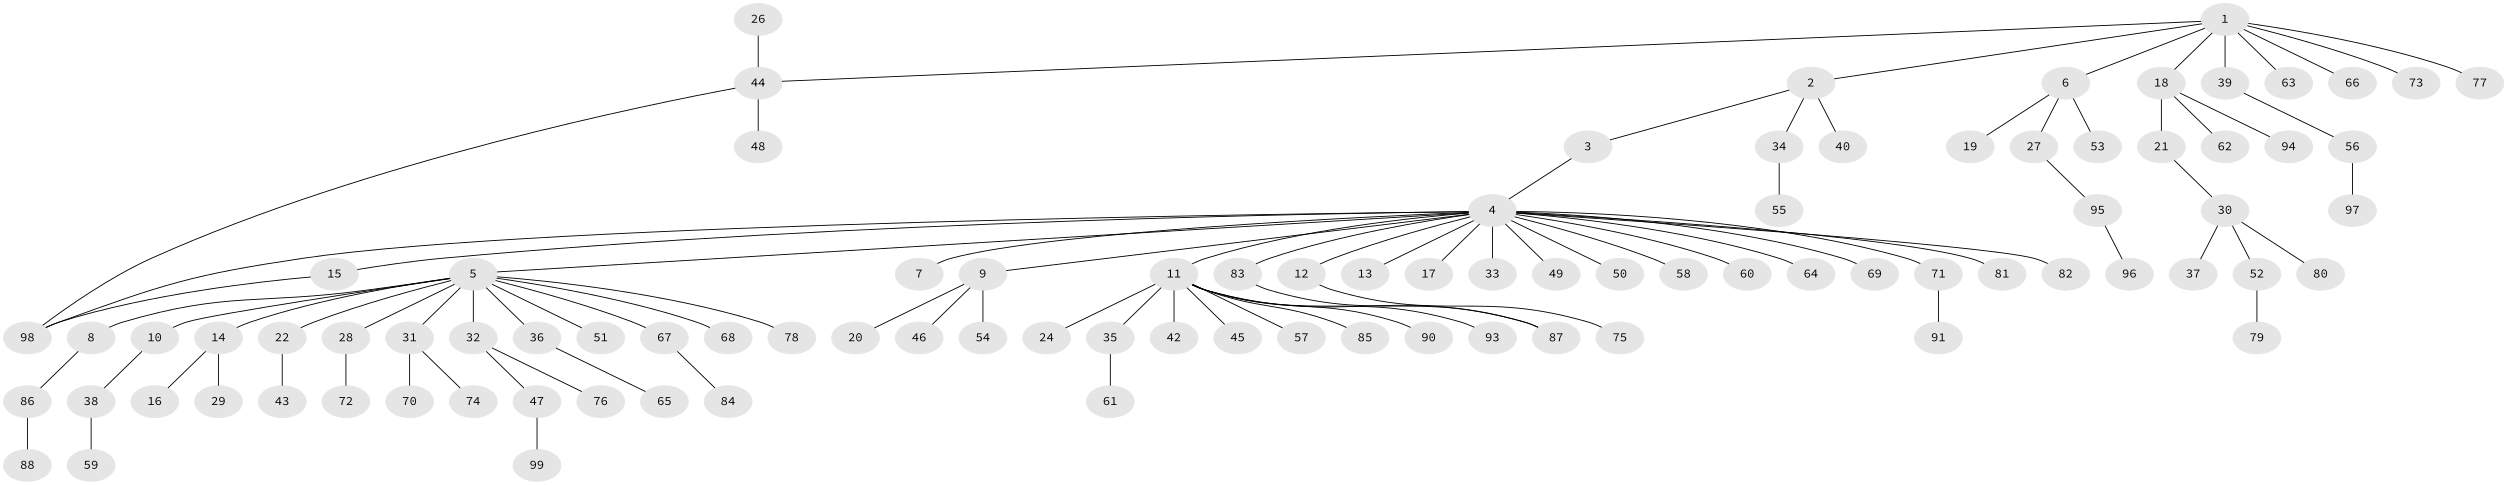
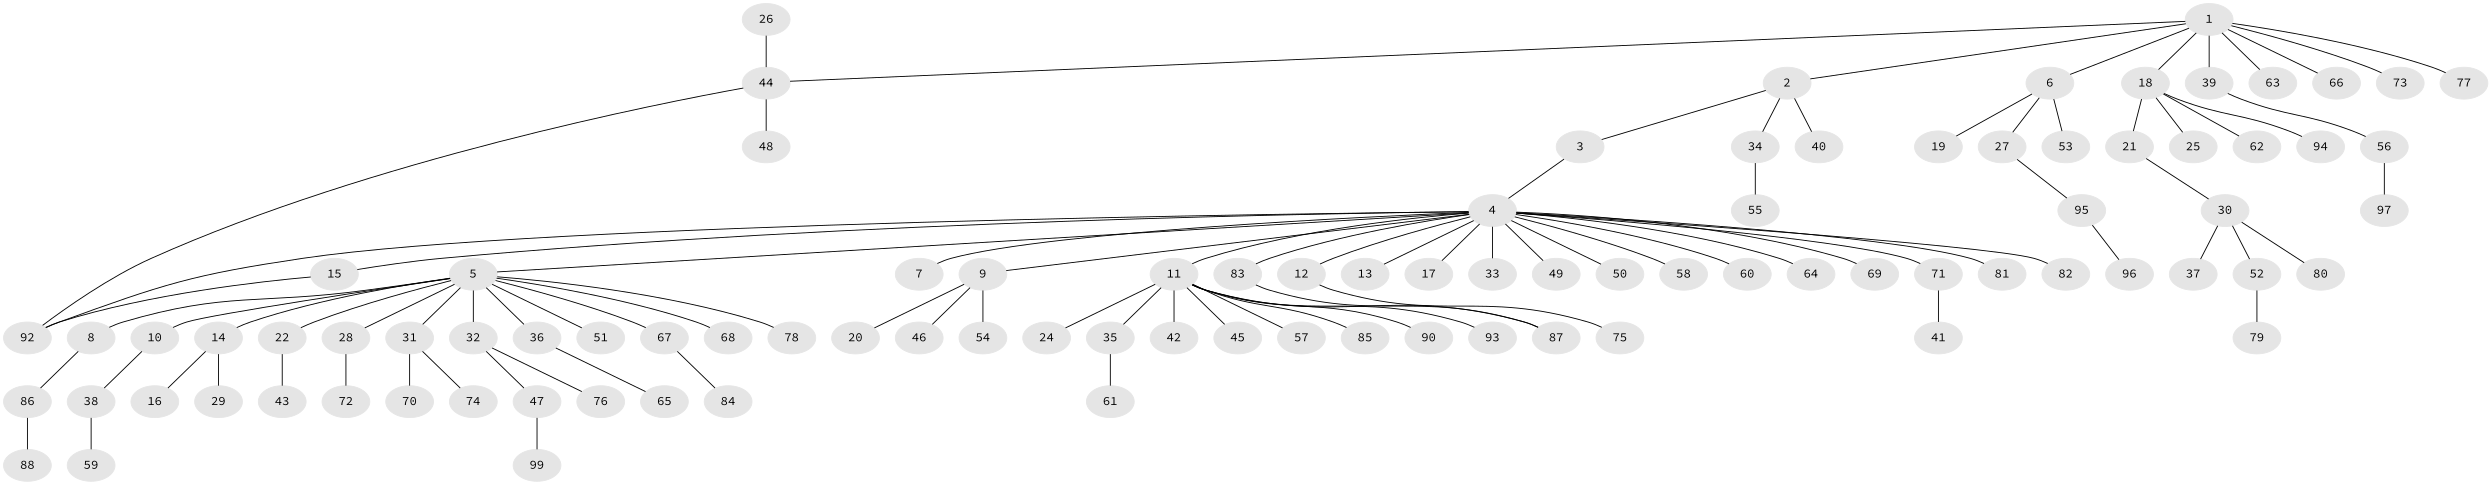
none -> (2193, 147)
(27, 338) -> (27, 338)
(1938, 338) -> (1938, 338)
